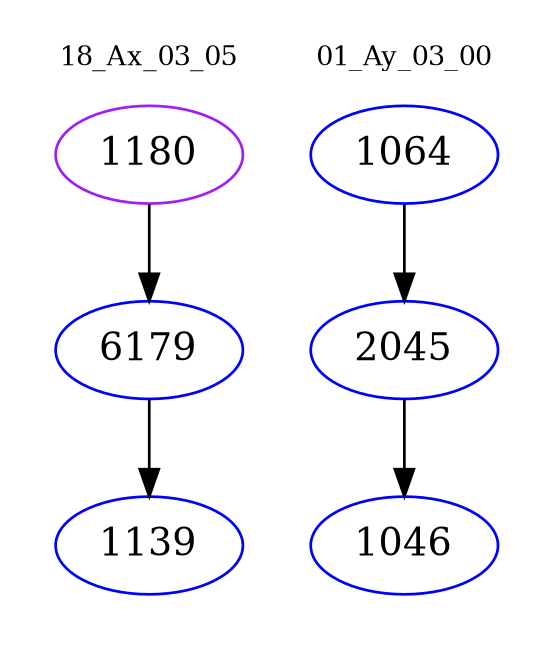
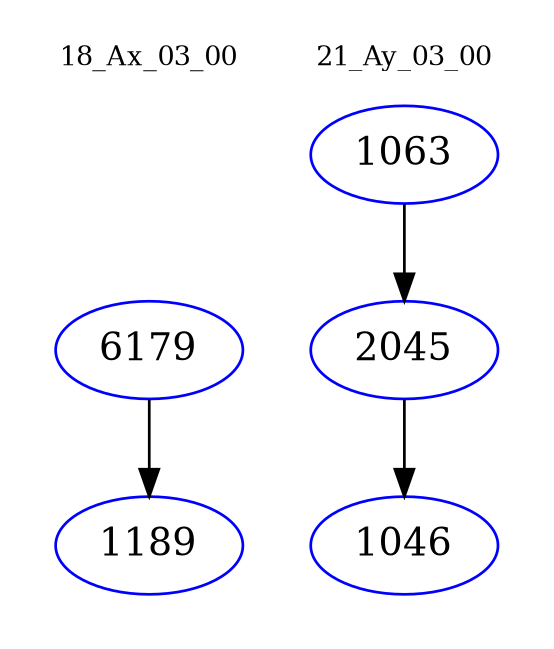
(149, 58) -> (149, 58)
(404, 58) -> (404, 58)
(149, 155) -> none
(404, 155) -> (404, 155)
(149, 545) -> (149, 545)
